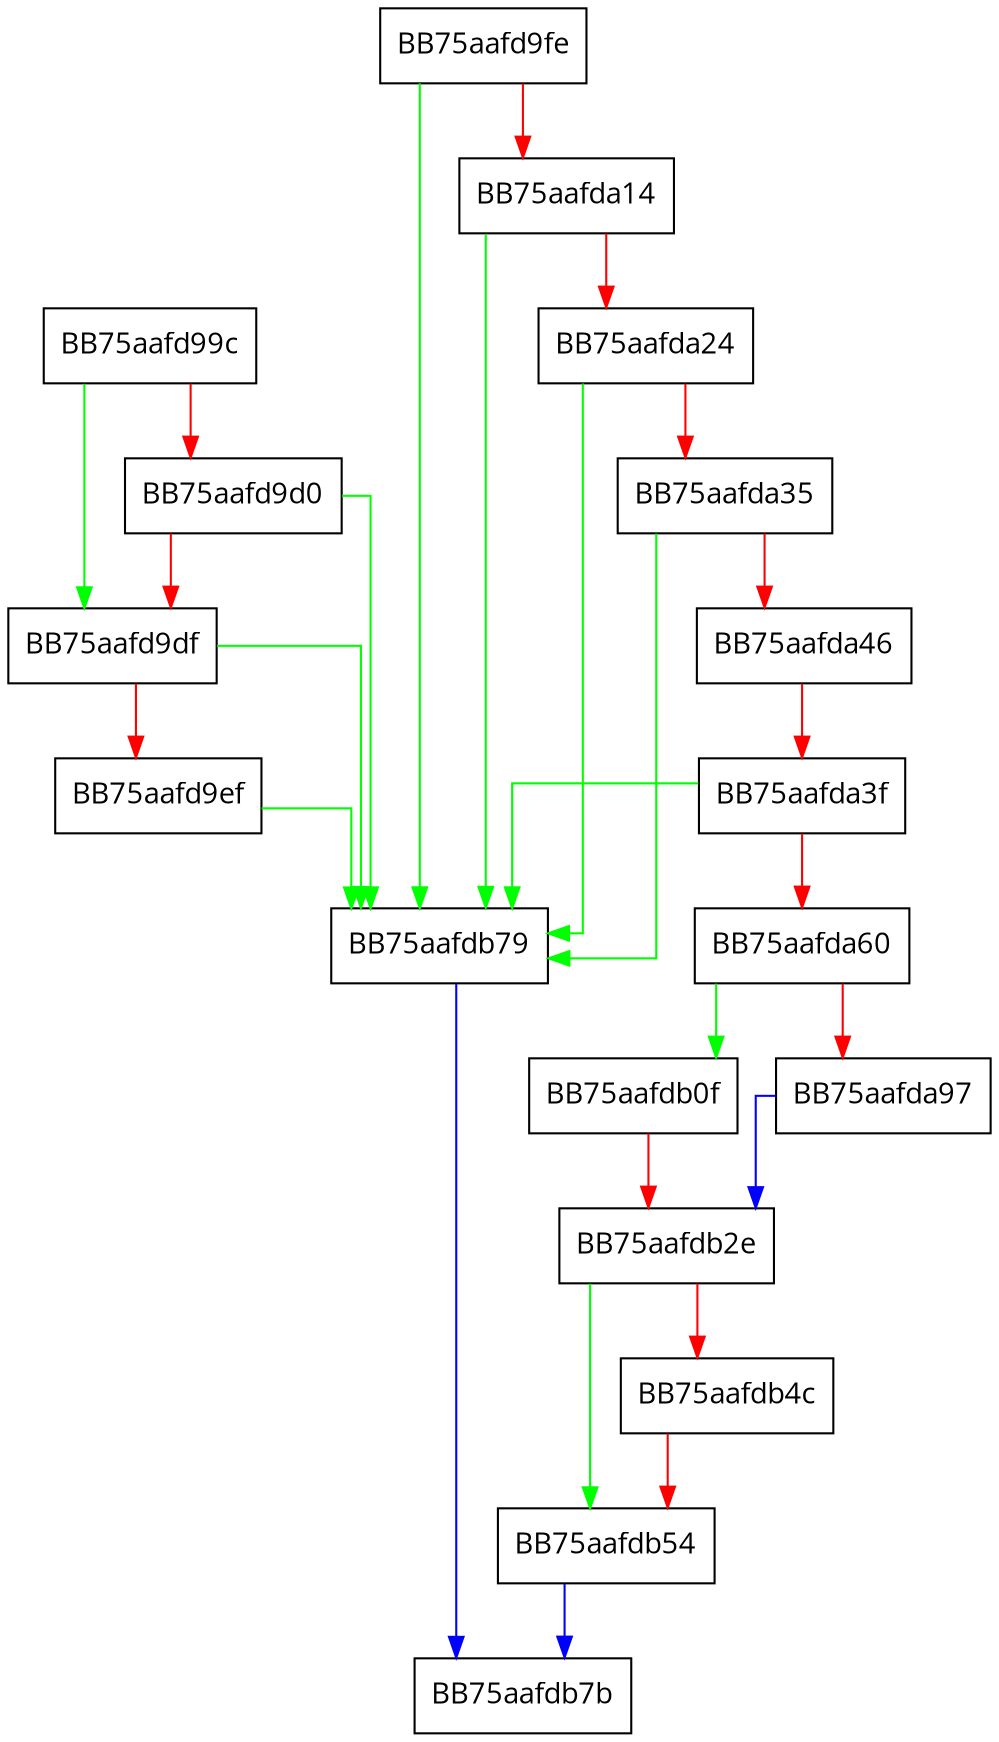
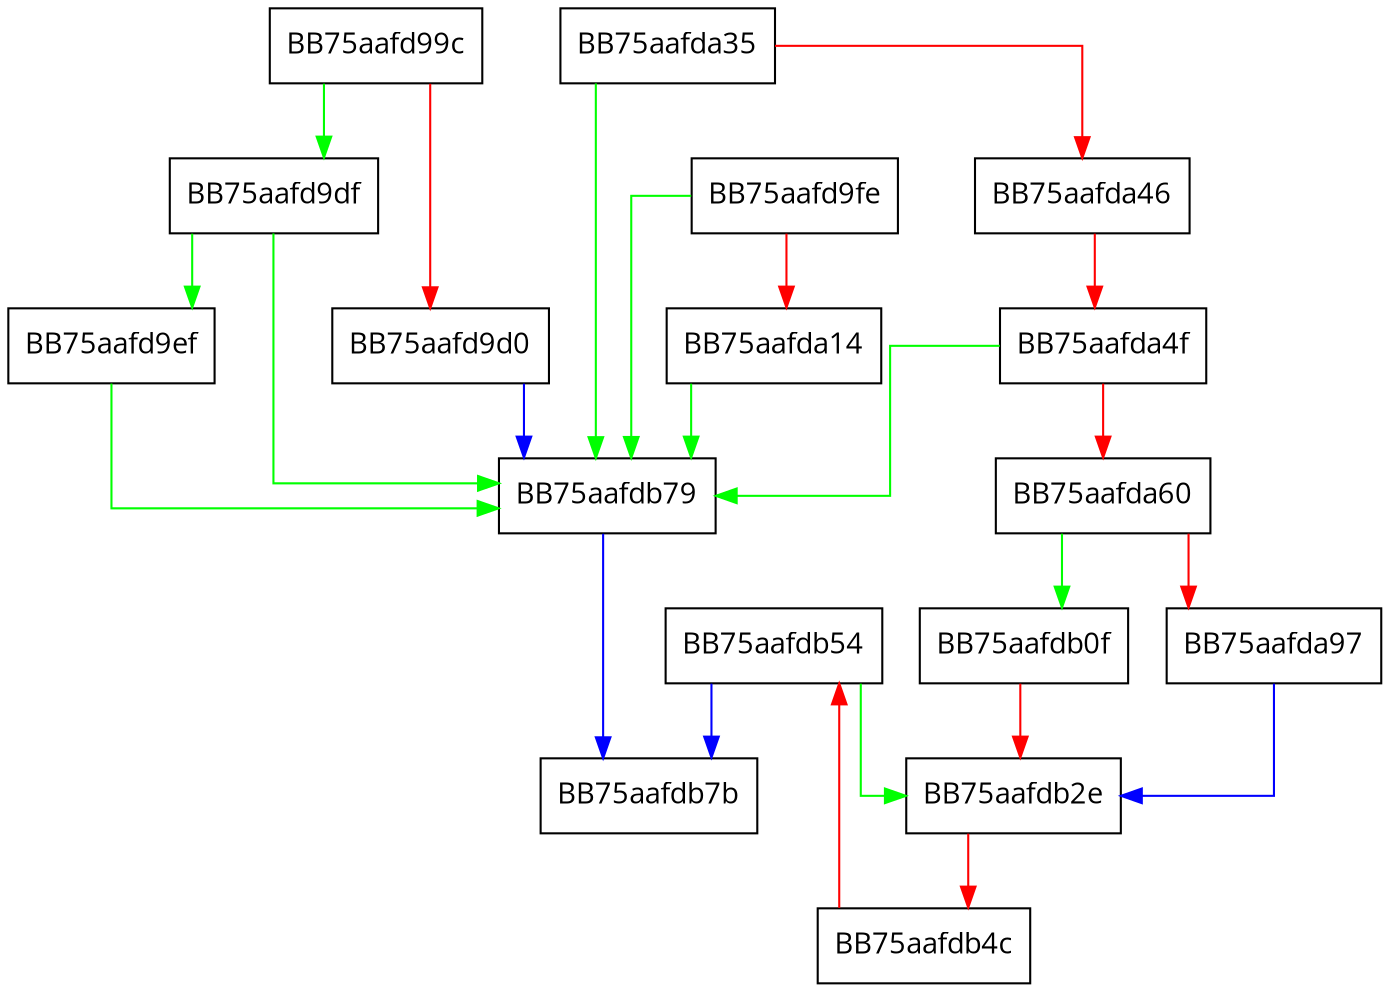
(646, 346) -> none
(171, 560) -> none
(371, 635) -> (524, 410)
(136, 710) -> (192, 260)
(802, 796) -> (1103, 346)
(590, 1386) -> (861, 752)
